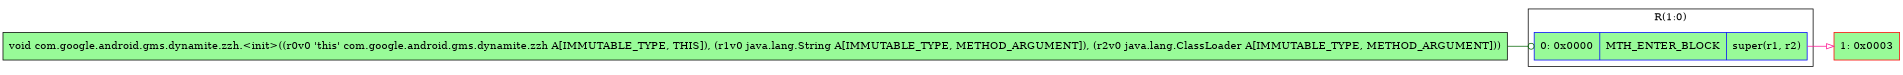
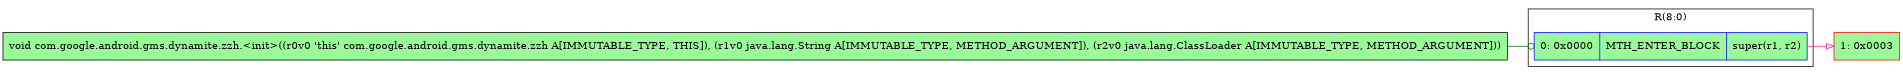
(1671, 18) -> (1671, 18)
